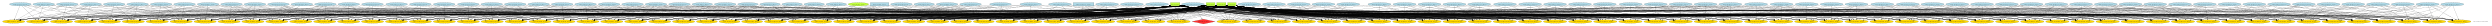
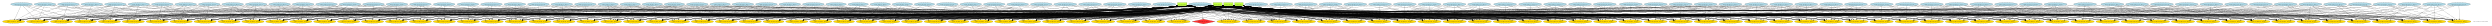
(858, 4) -> (925, 4)
none -> (880, 4)
(880, 4) -> (836, 4)
(1084, 4) -> (1090, 4)
